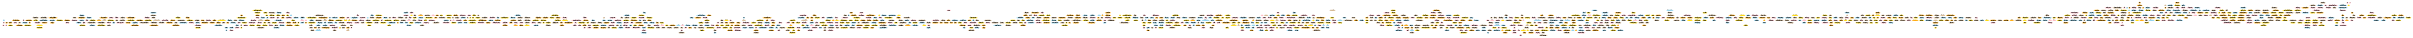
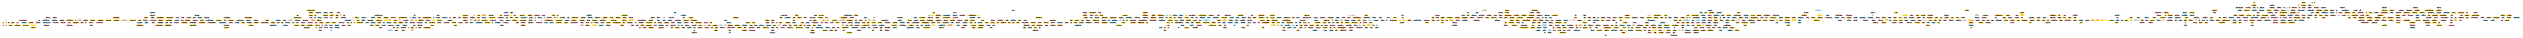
none -> (3, 23)
(516, 25) -> (582, 25)
